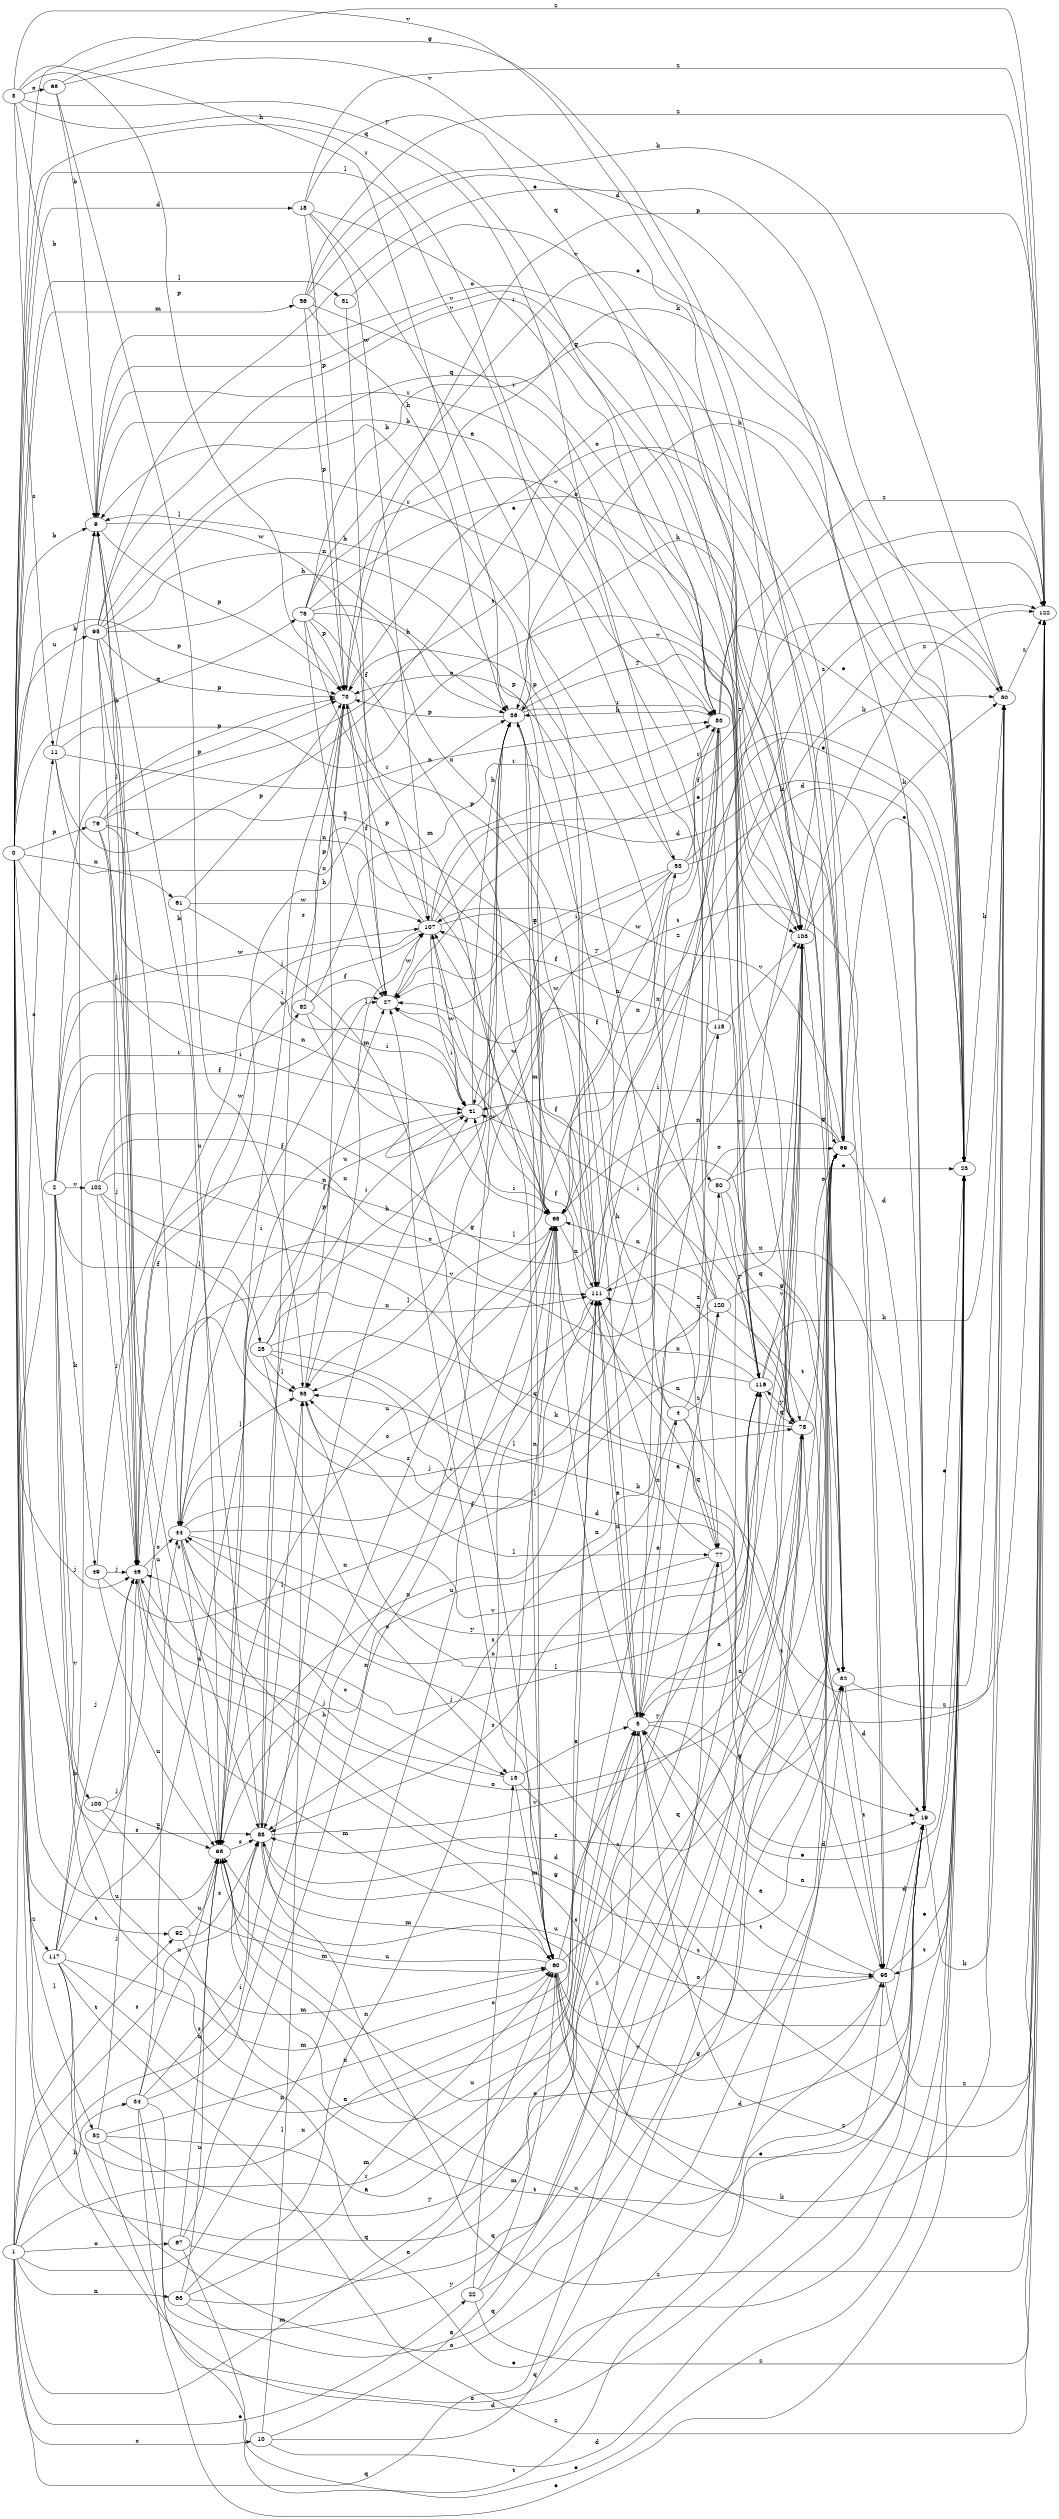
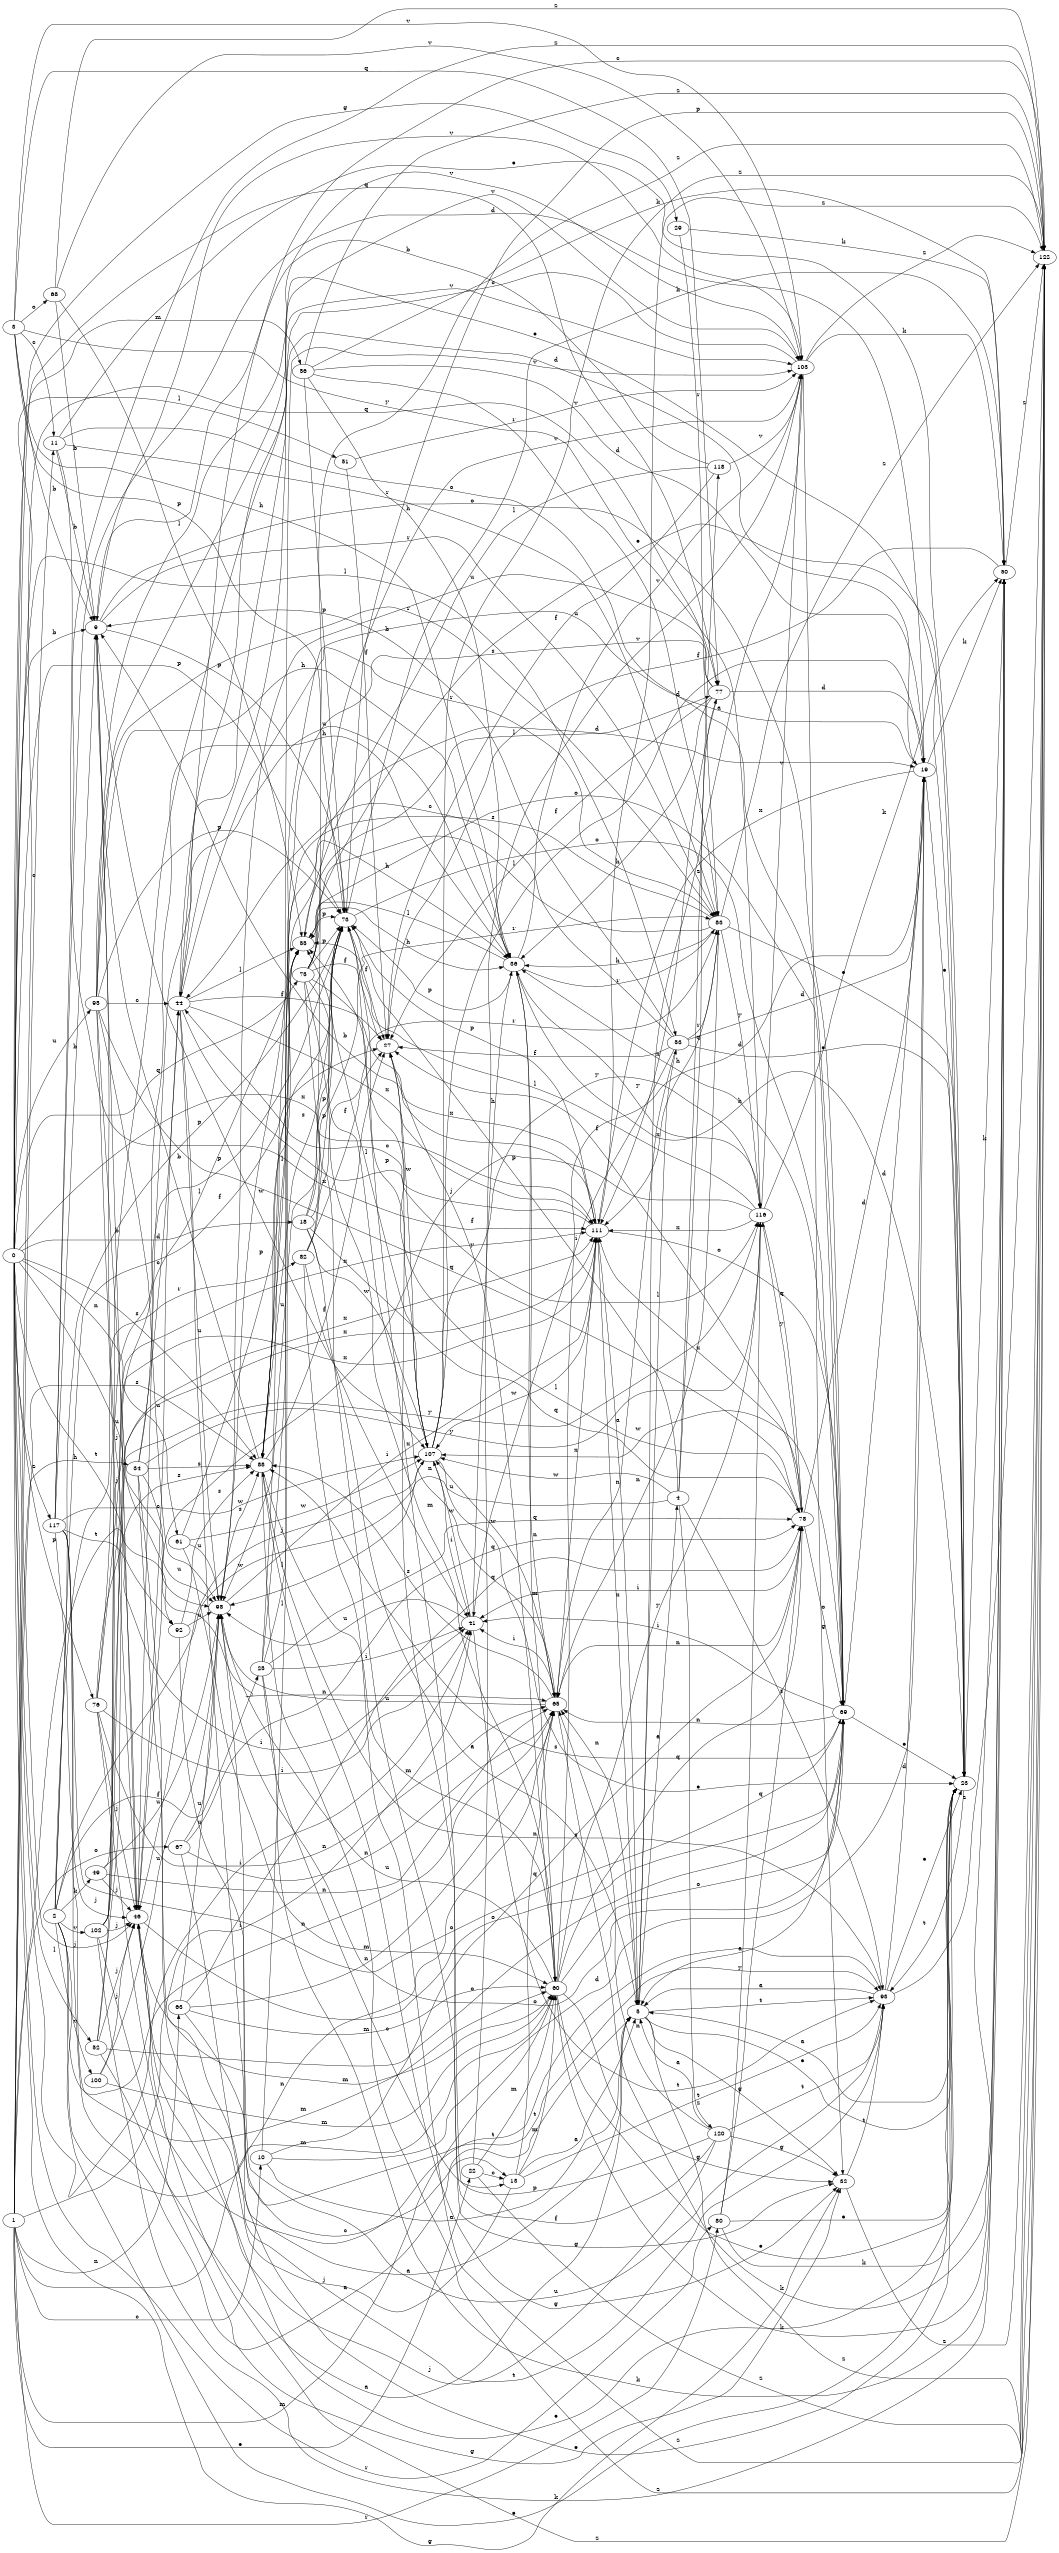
none -> (678, 228)
(324, 882) -> (324, 724)
